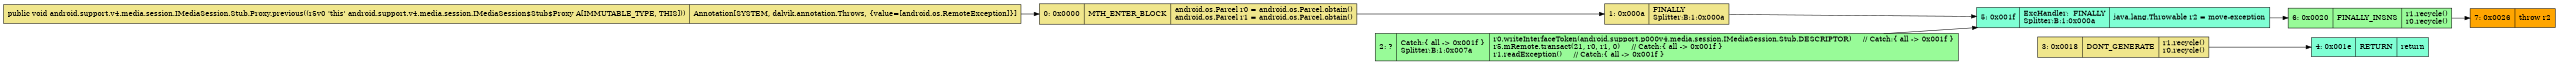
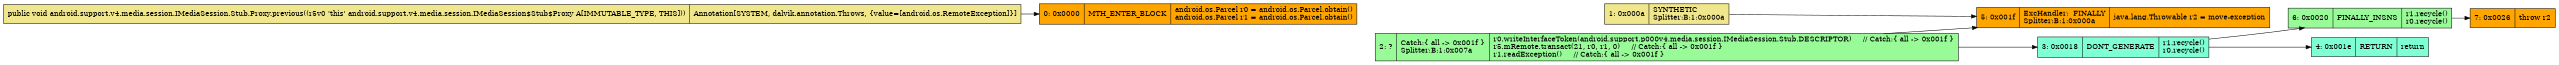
(1669, 10) -> (1675, 10)
(1198, 14) -> (1198, 14)
(1478, 14) -> none
(2123, 18) -> (2123, 18)
(2276, 18) -> (2254, 34)
none -> (1995, 47)
(2123, 47) -> (2123, 47)
